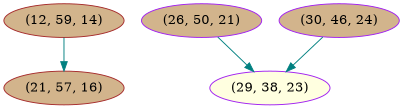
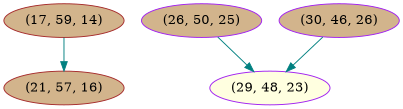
(64, 21) -> (64, 21)
(202, 21) -> (202, 21)
(339, 21) -> (339, 21)
(270, 88) -> (270, 88)
